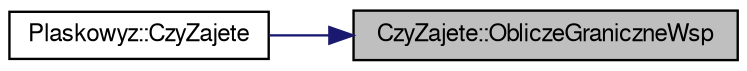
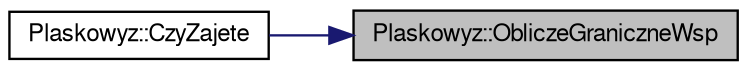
(546, 35) -> (546, 35)
